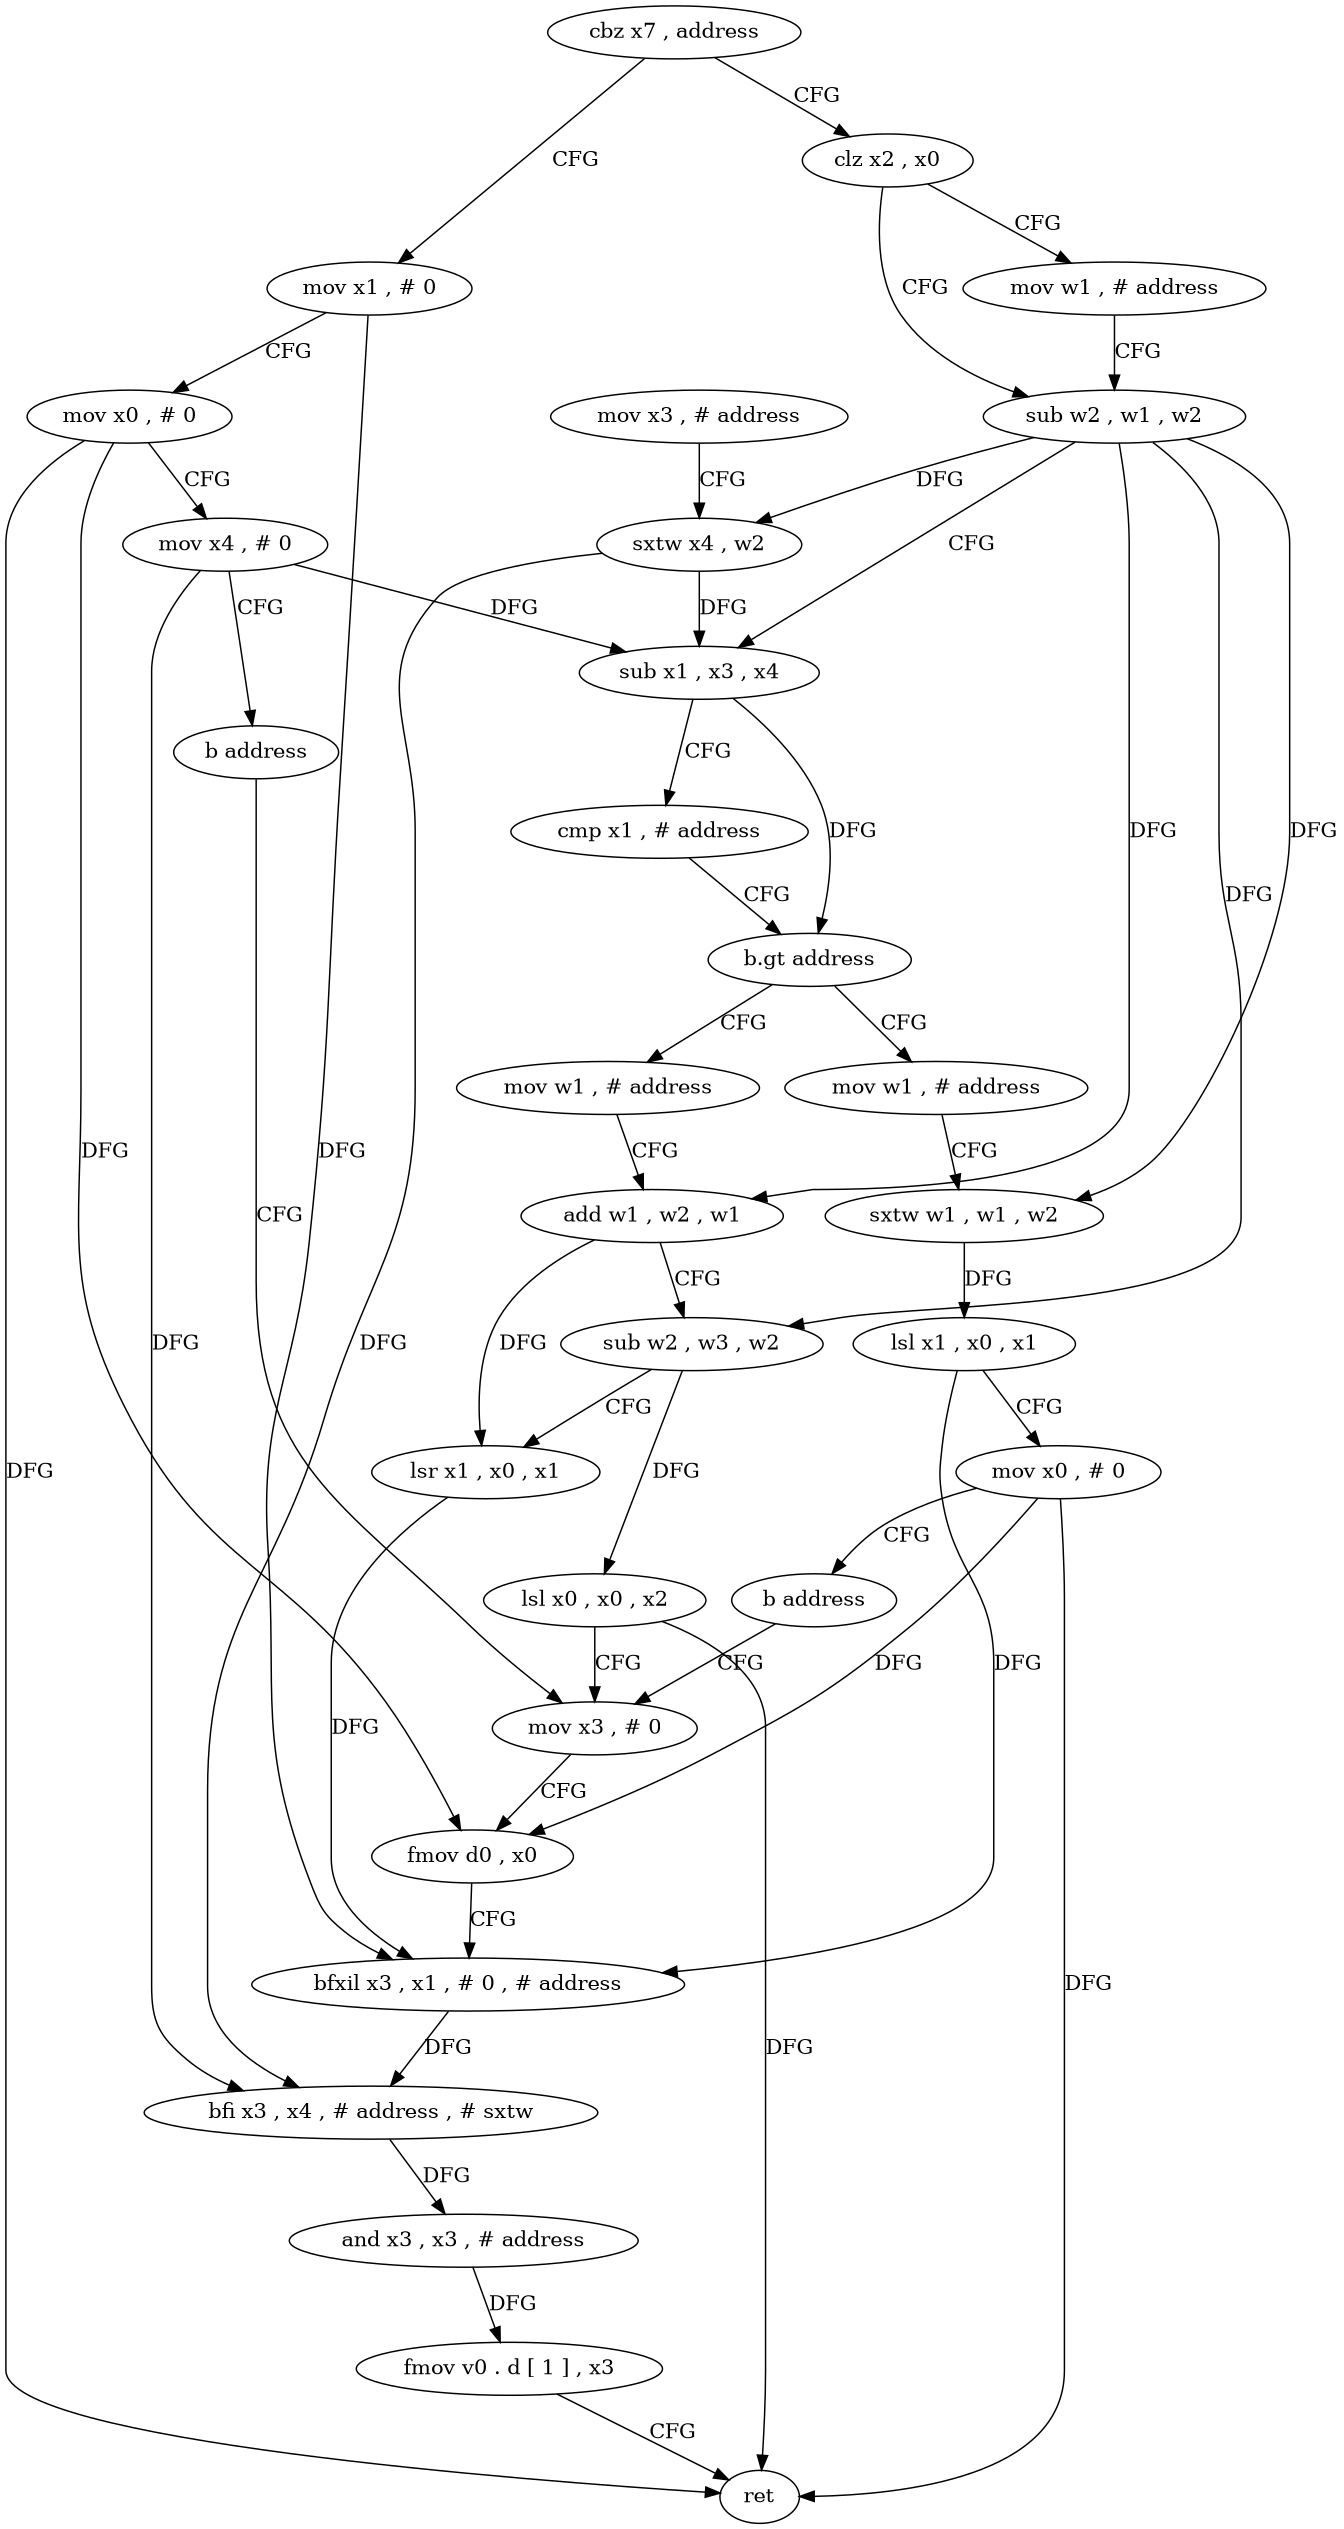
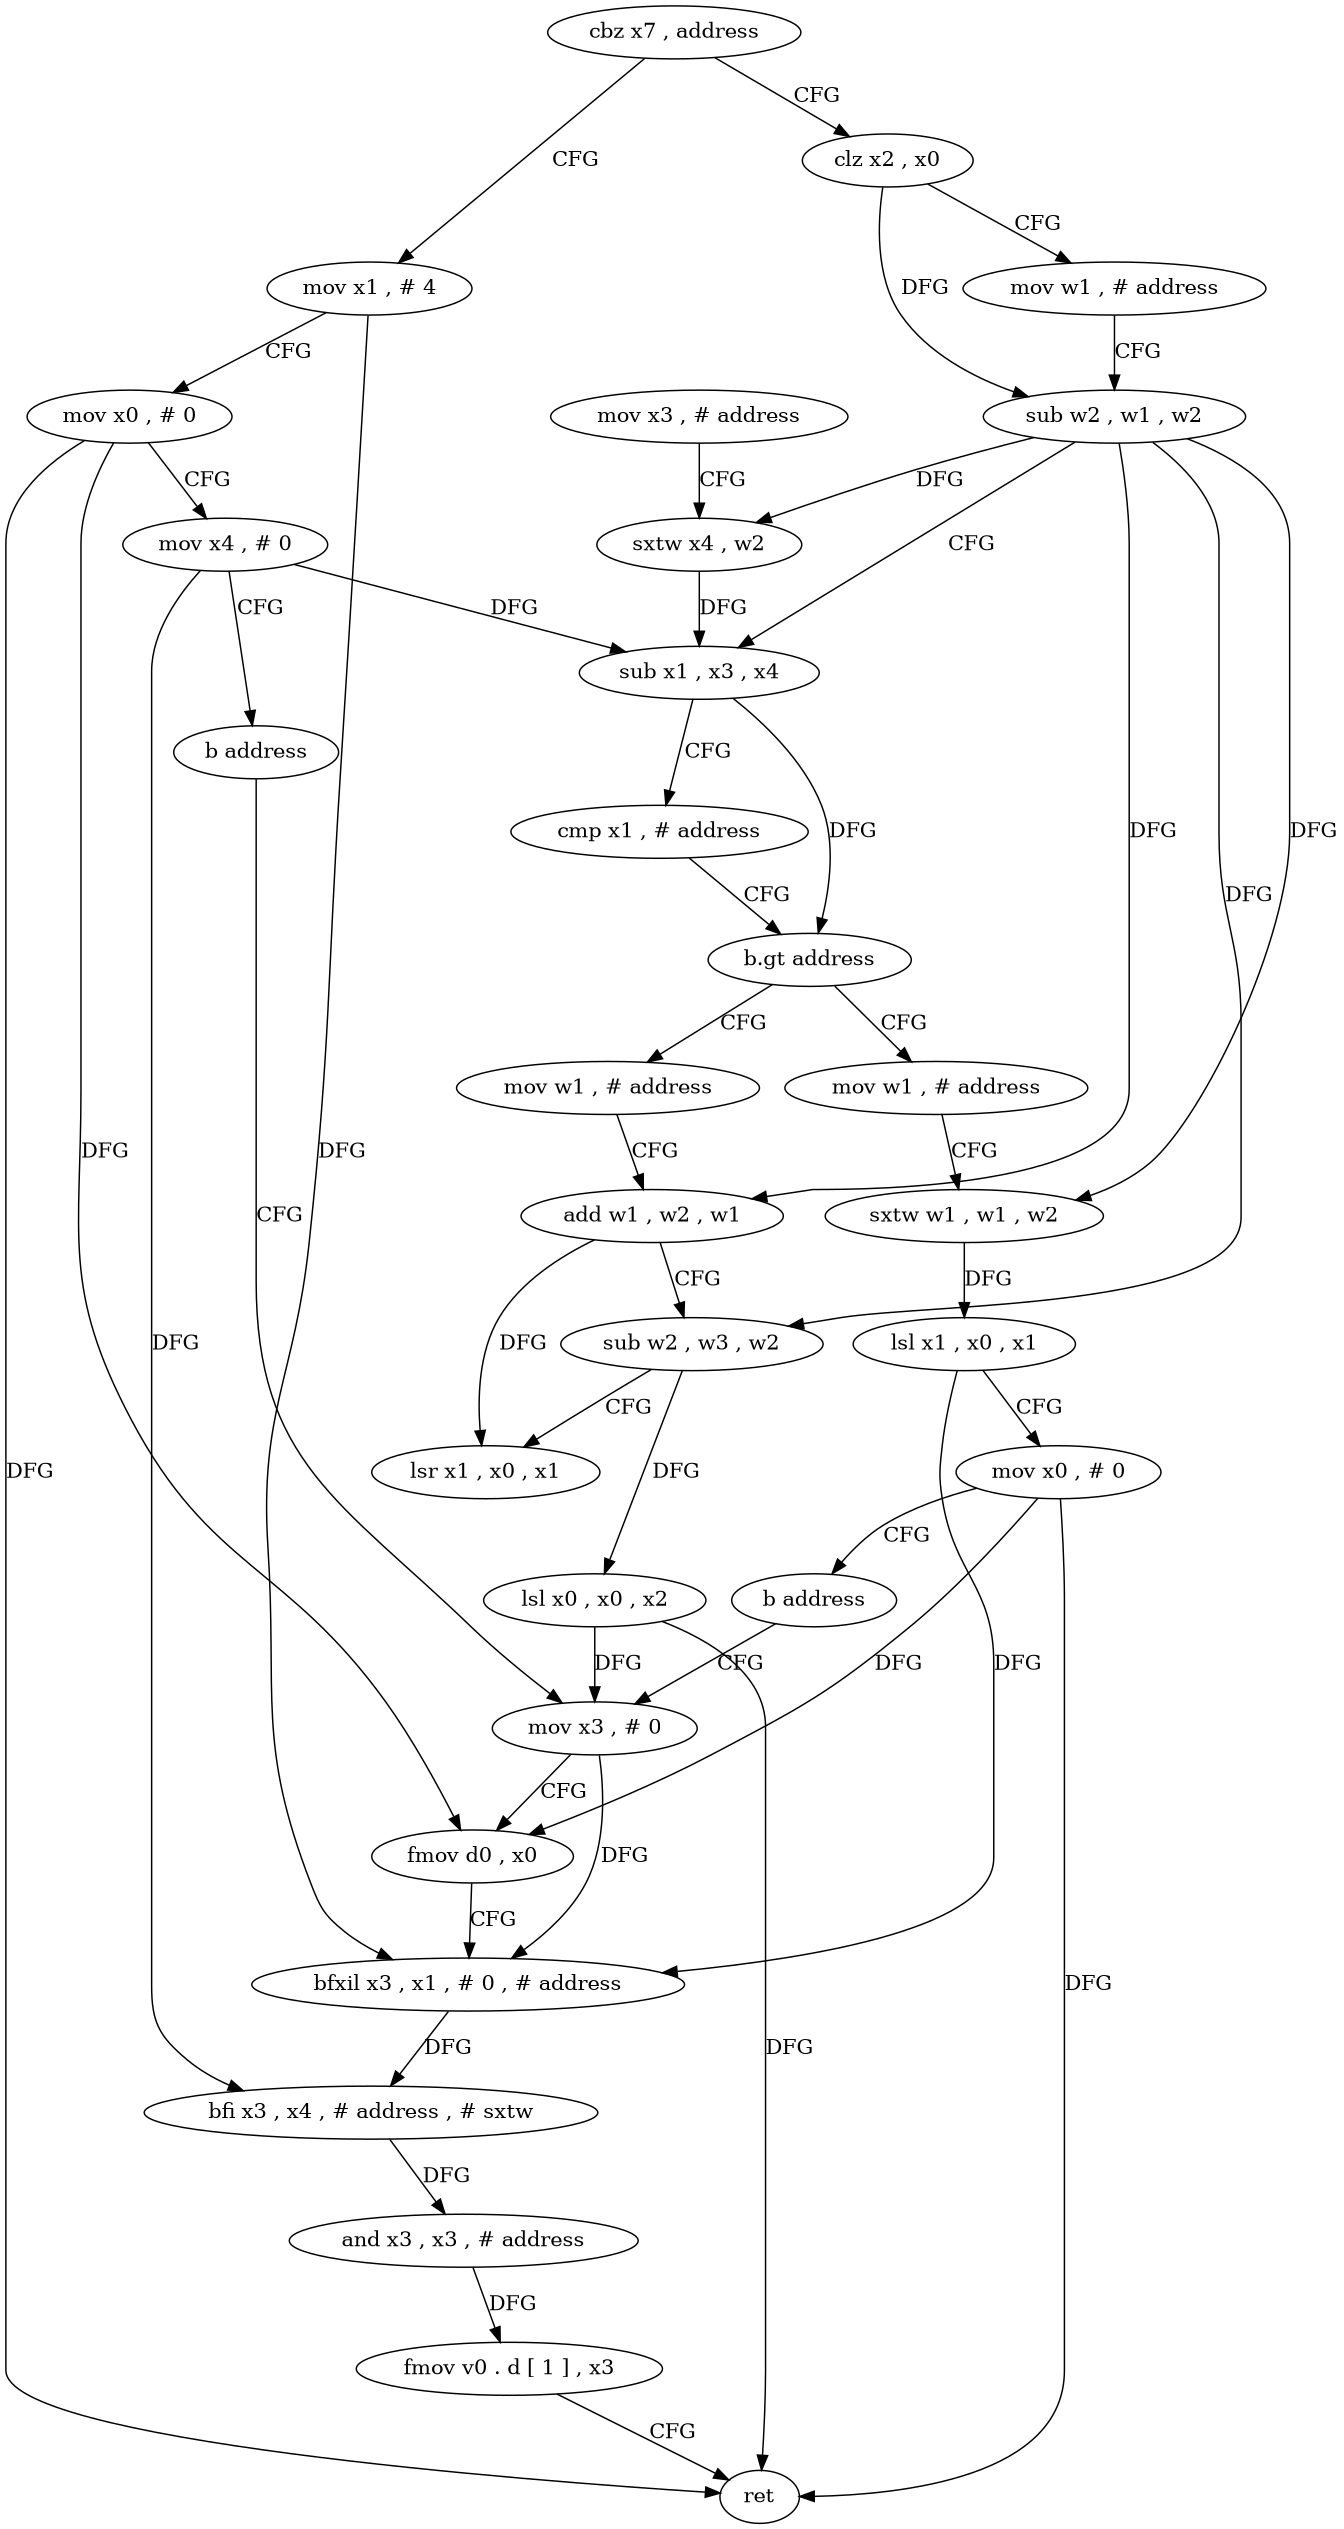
(370, 289) -> (370, 289)
(925, 289) -> (925, 289)
(377, 1277) -> none
(618, 1664) -> (618, 1664)
(331, 1716) -> (593, 1865)
